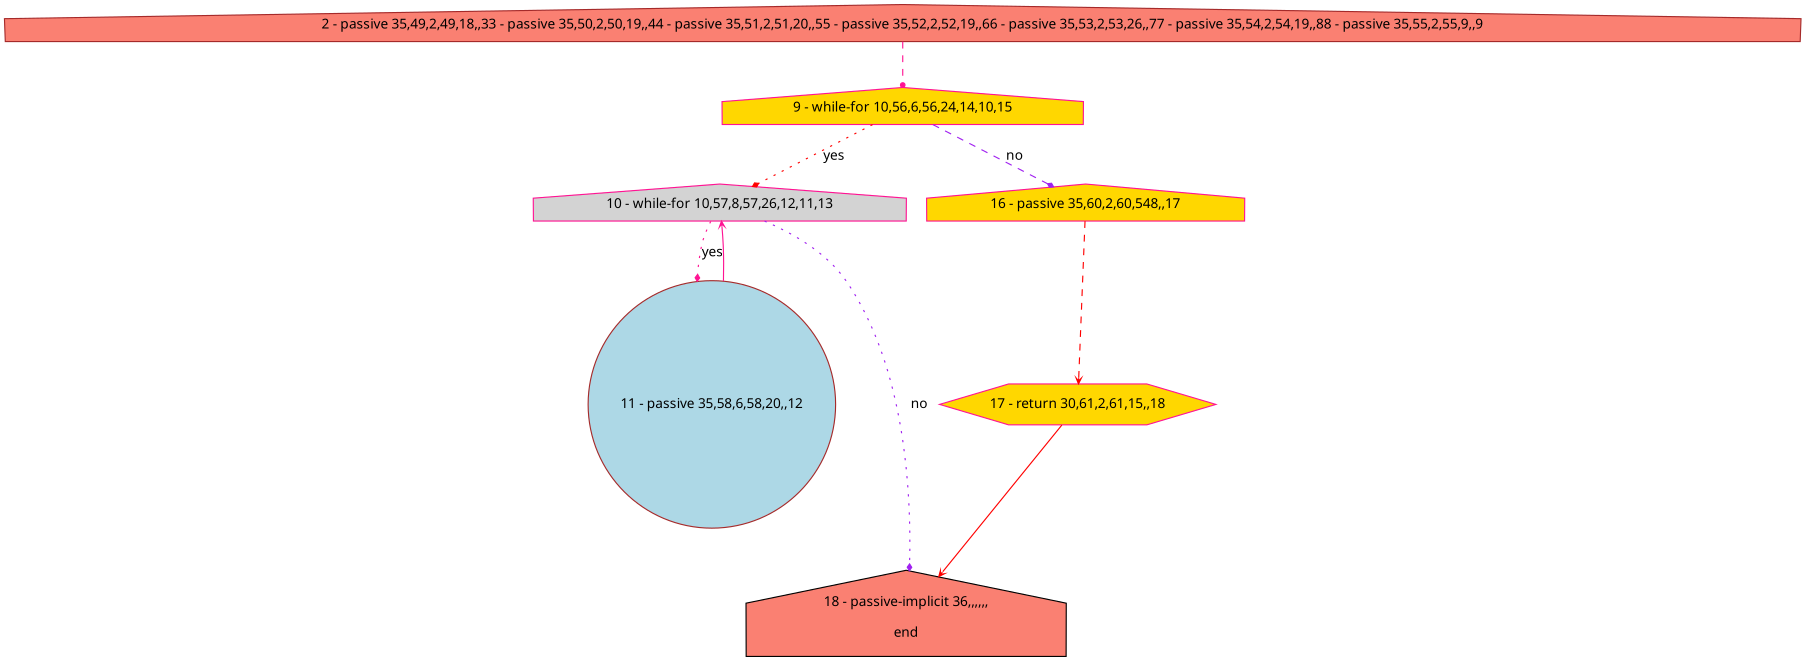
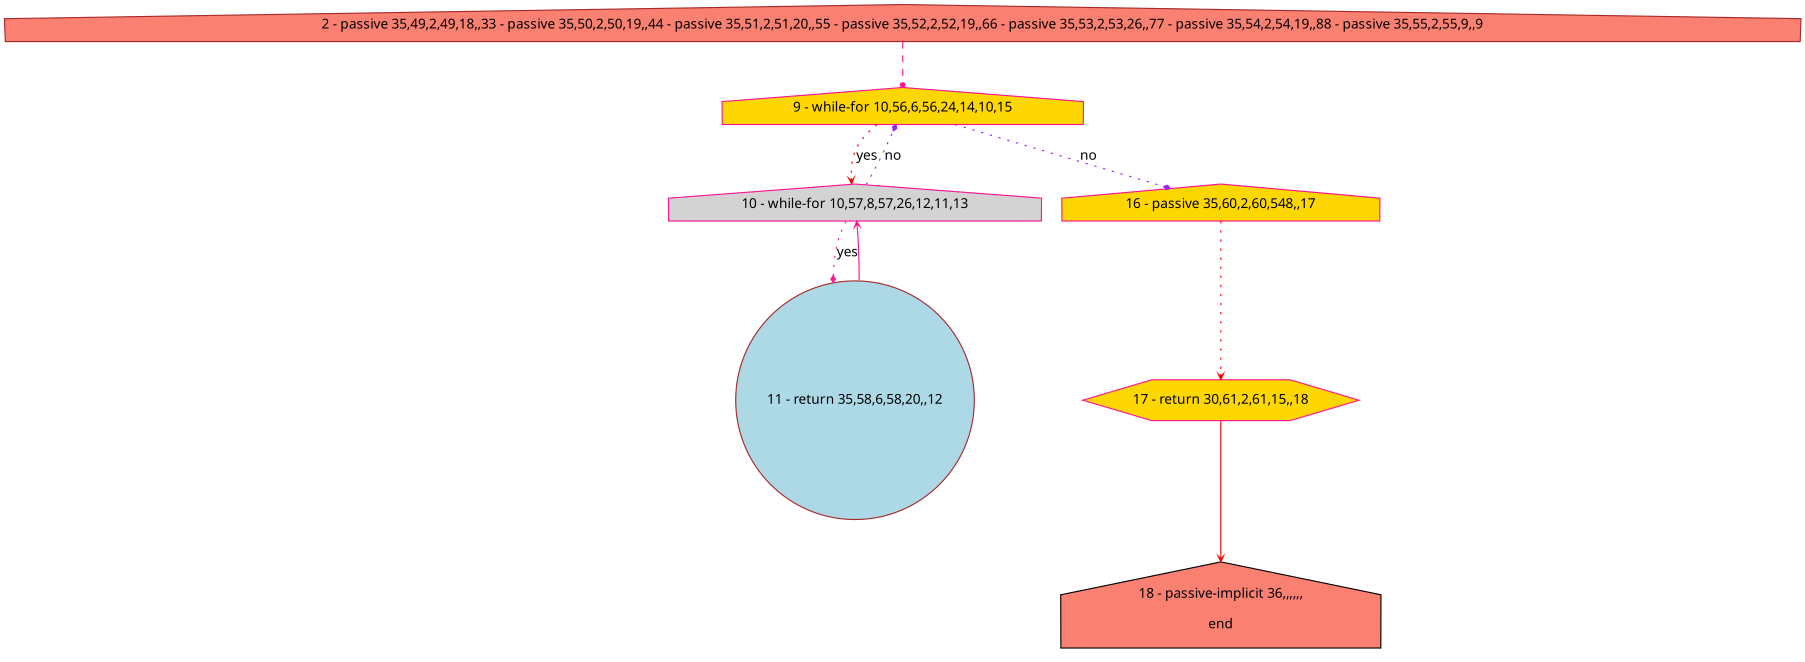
(816, 154) -> (857, 148)
(990, 154) -> (1059, 155)
(1082, 300) -> (1221, 297)
(886, 368) -> (881, 158)
(712, 404) -> (855, 400)
